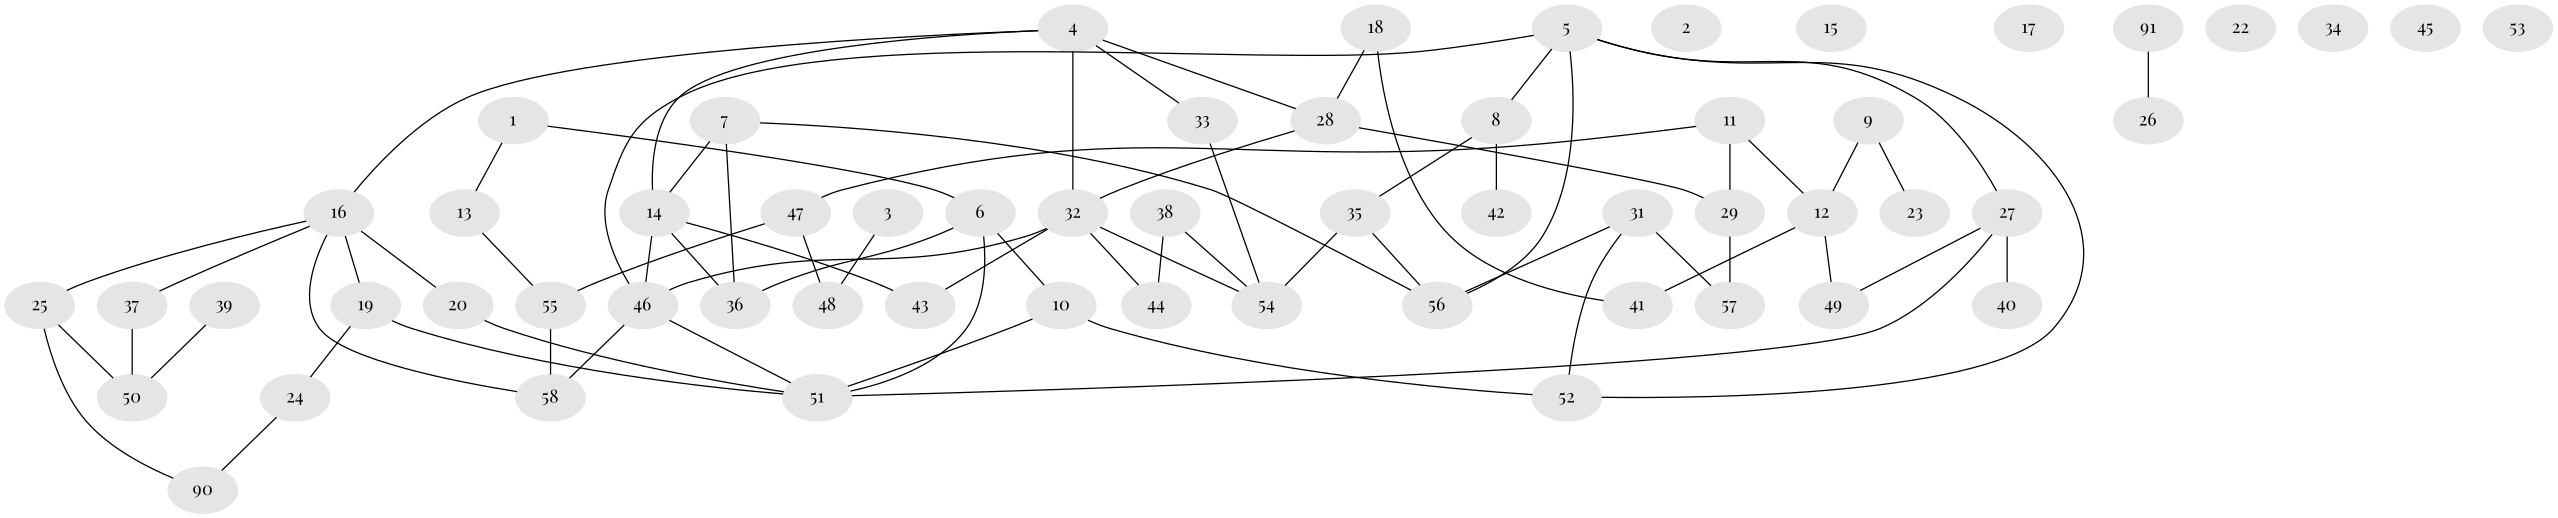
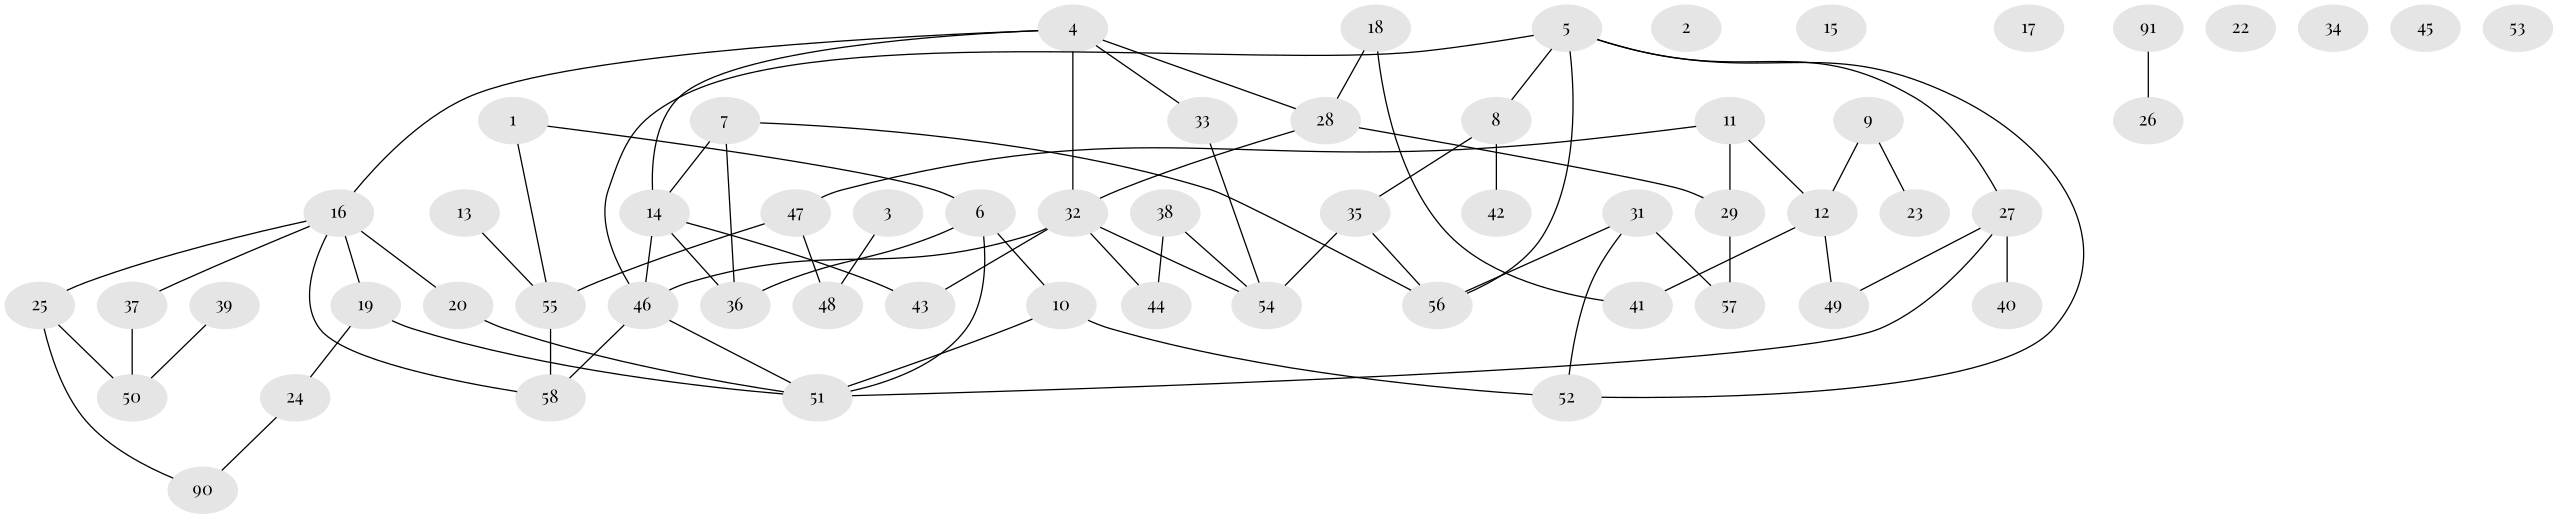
(489, 167) -> (532, 213)
